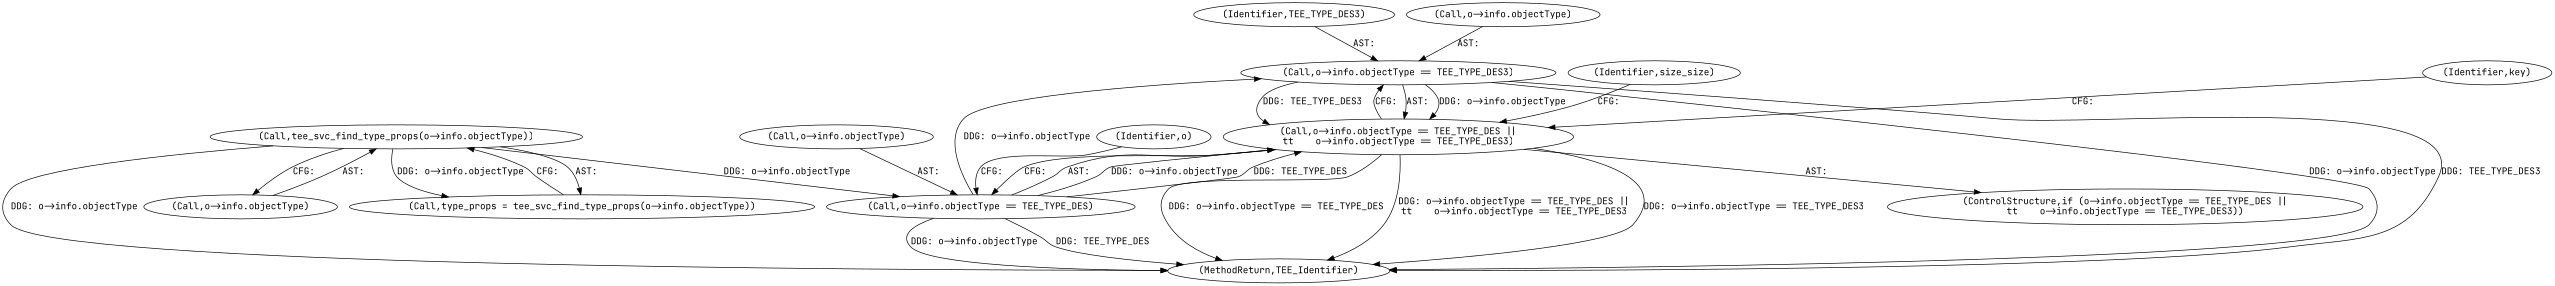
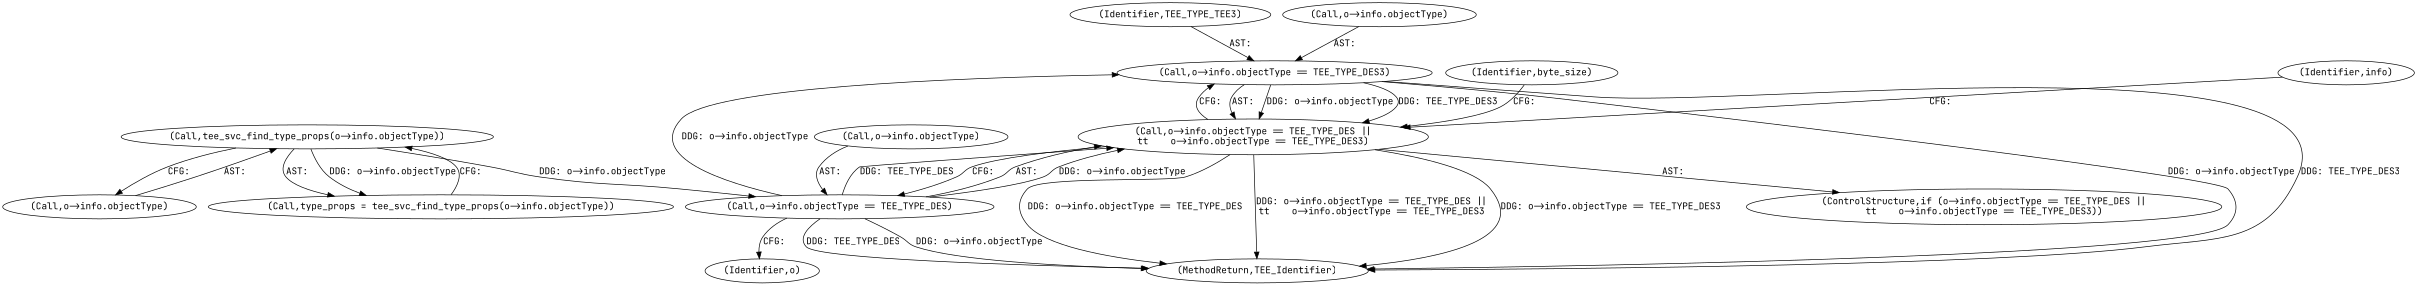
(1294, 15) -> (1170, 15)
(1654, 73) -> (1532, 73)
(2487, 73) -> (2346, 73)
(1039, 156) -> (768, 231)
(431, 261) -> none
